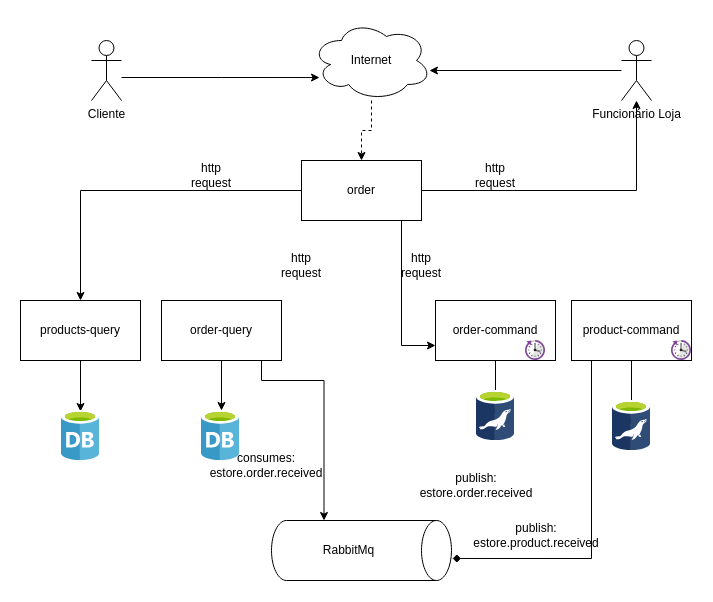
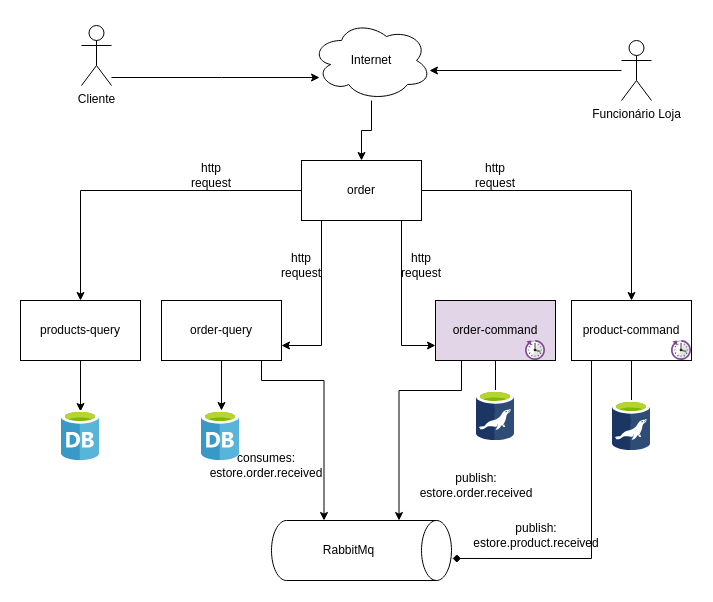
(107, 71) -> (97, 56)
(371, 131) -> (371, 131)
(637, 152) -> (632, 241)
none -> (322, 300)
(496, 331) -> (496, 331)
none -> (399, 406)
